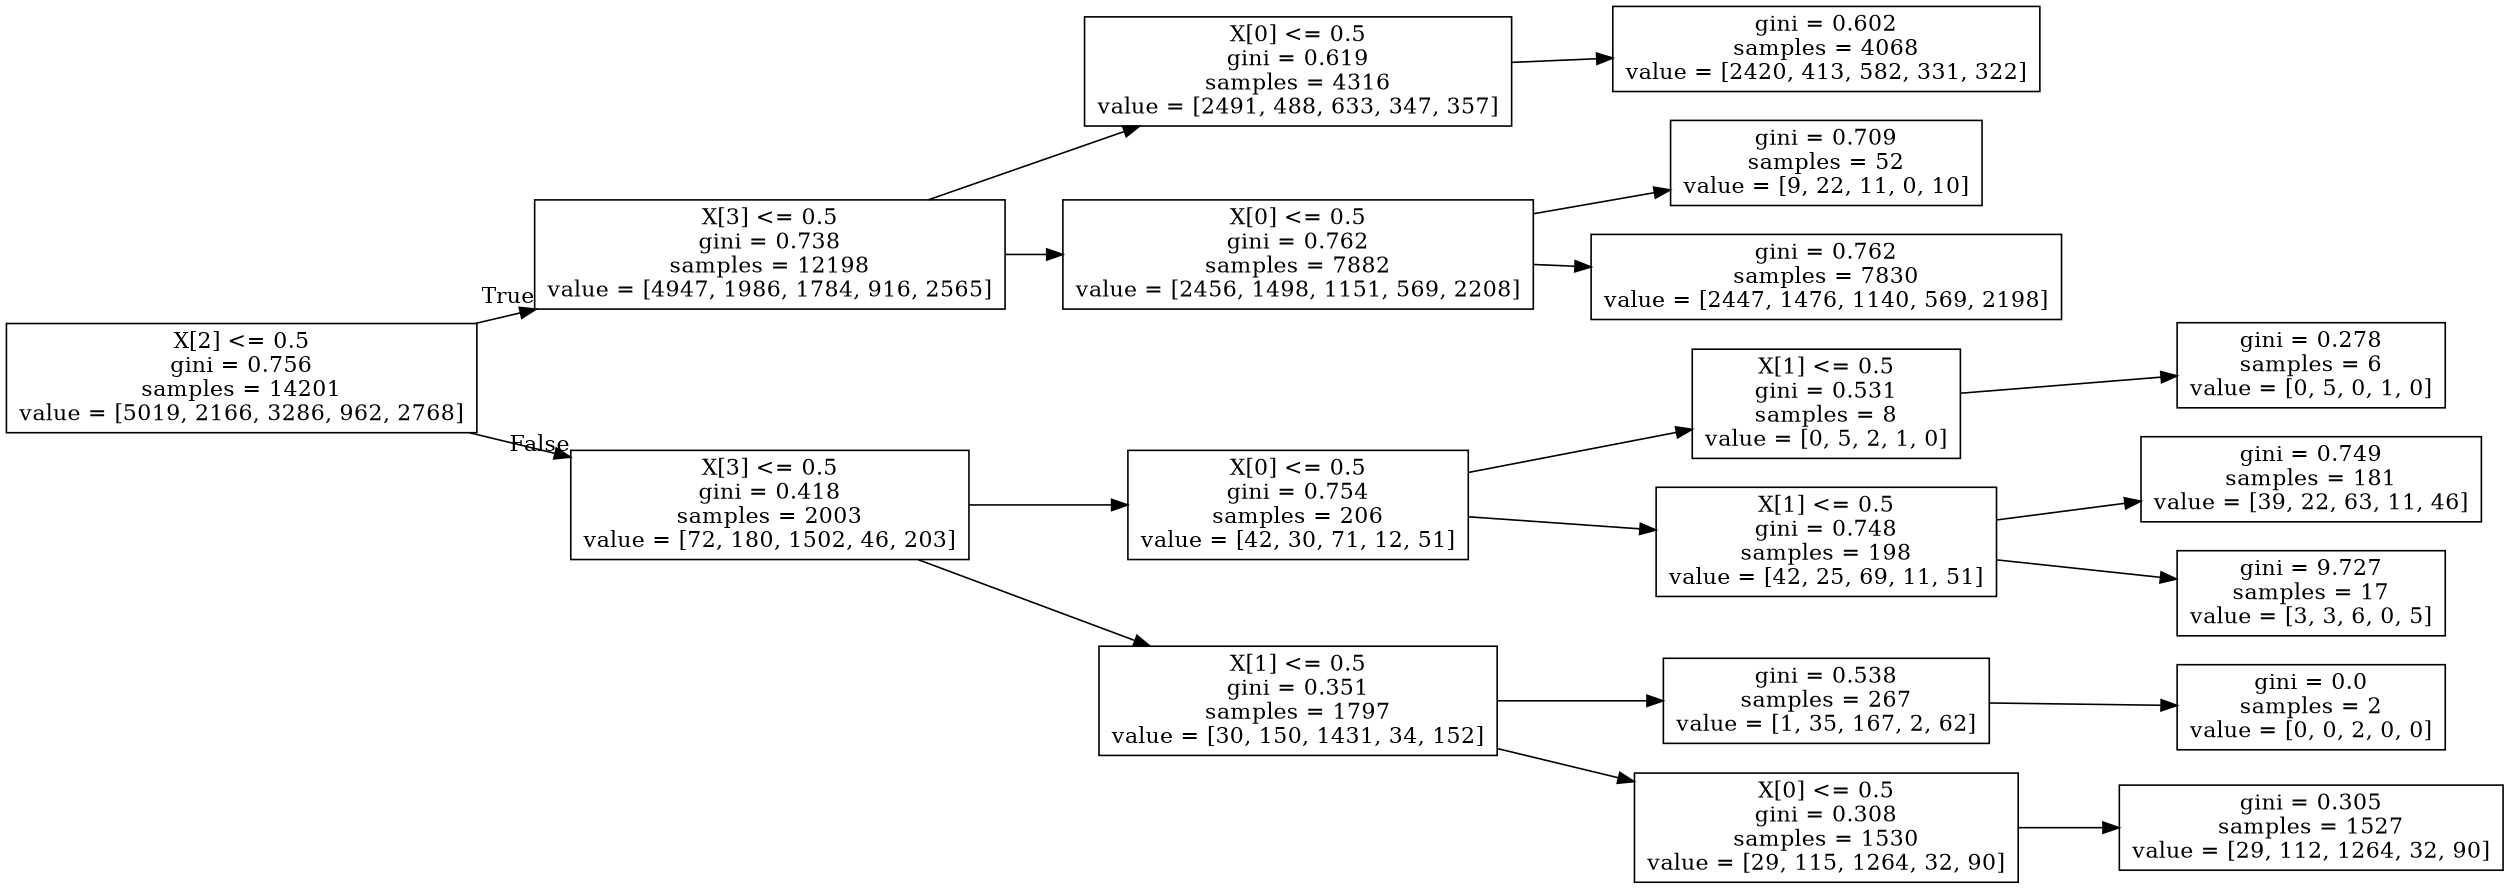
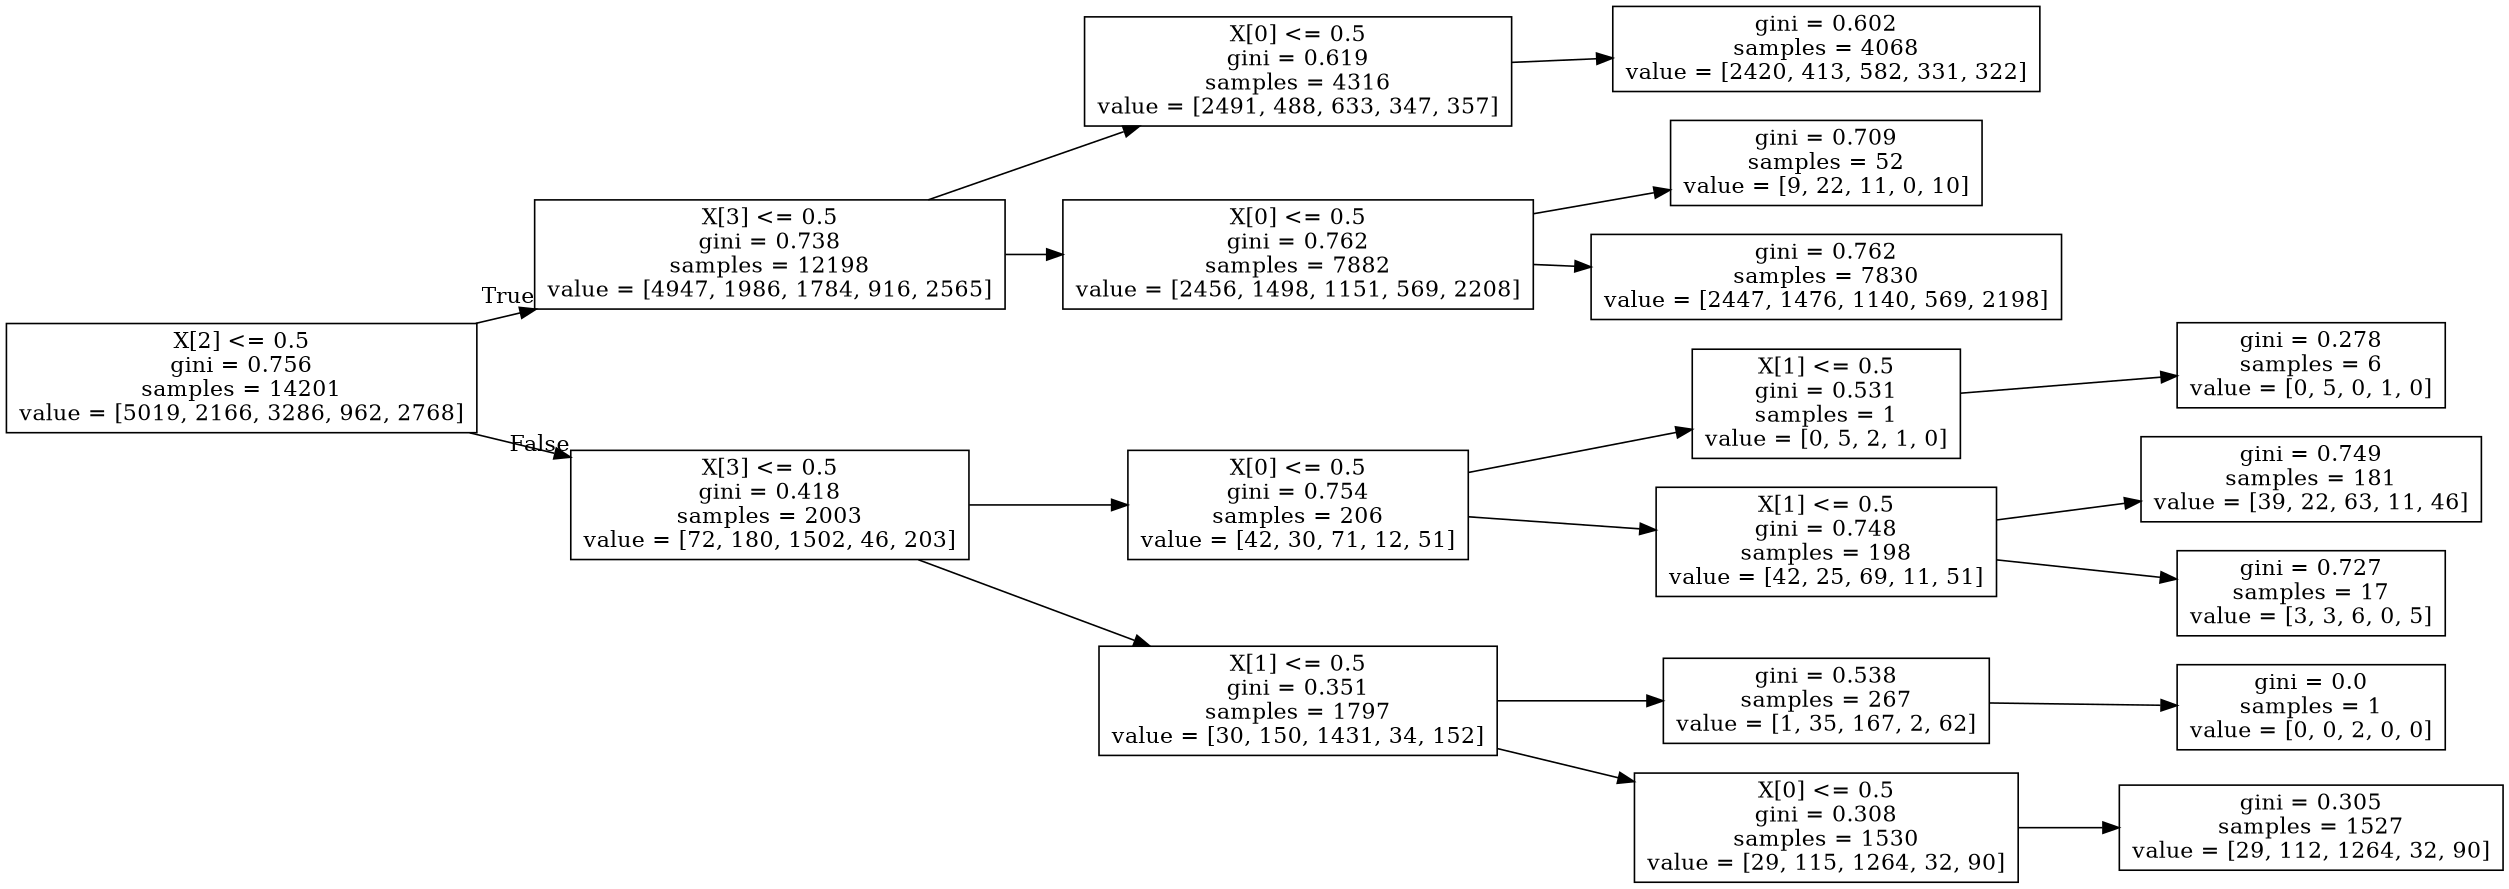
(1826, 404) -> (1826, 404)
(2311, 593) -> (2311, 593)
(2311, 707) -> (2311, 707)
